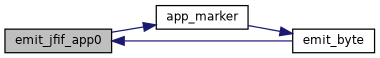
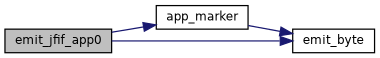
(209, 41) -> (196, 41)
